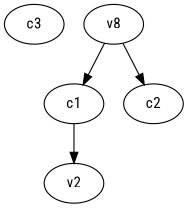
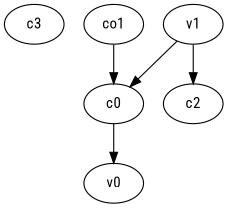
none -> (114, 24)
(114, 24) -> (193, 24)
(74, 104) -> (114, 104)
(74, 183) -> (114, 183)
